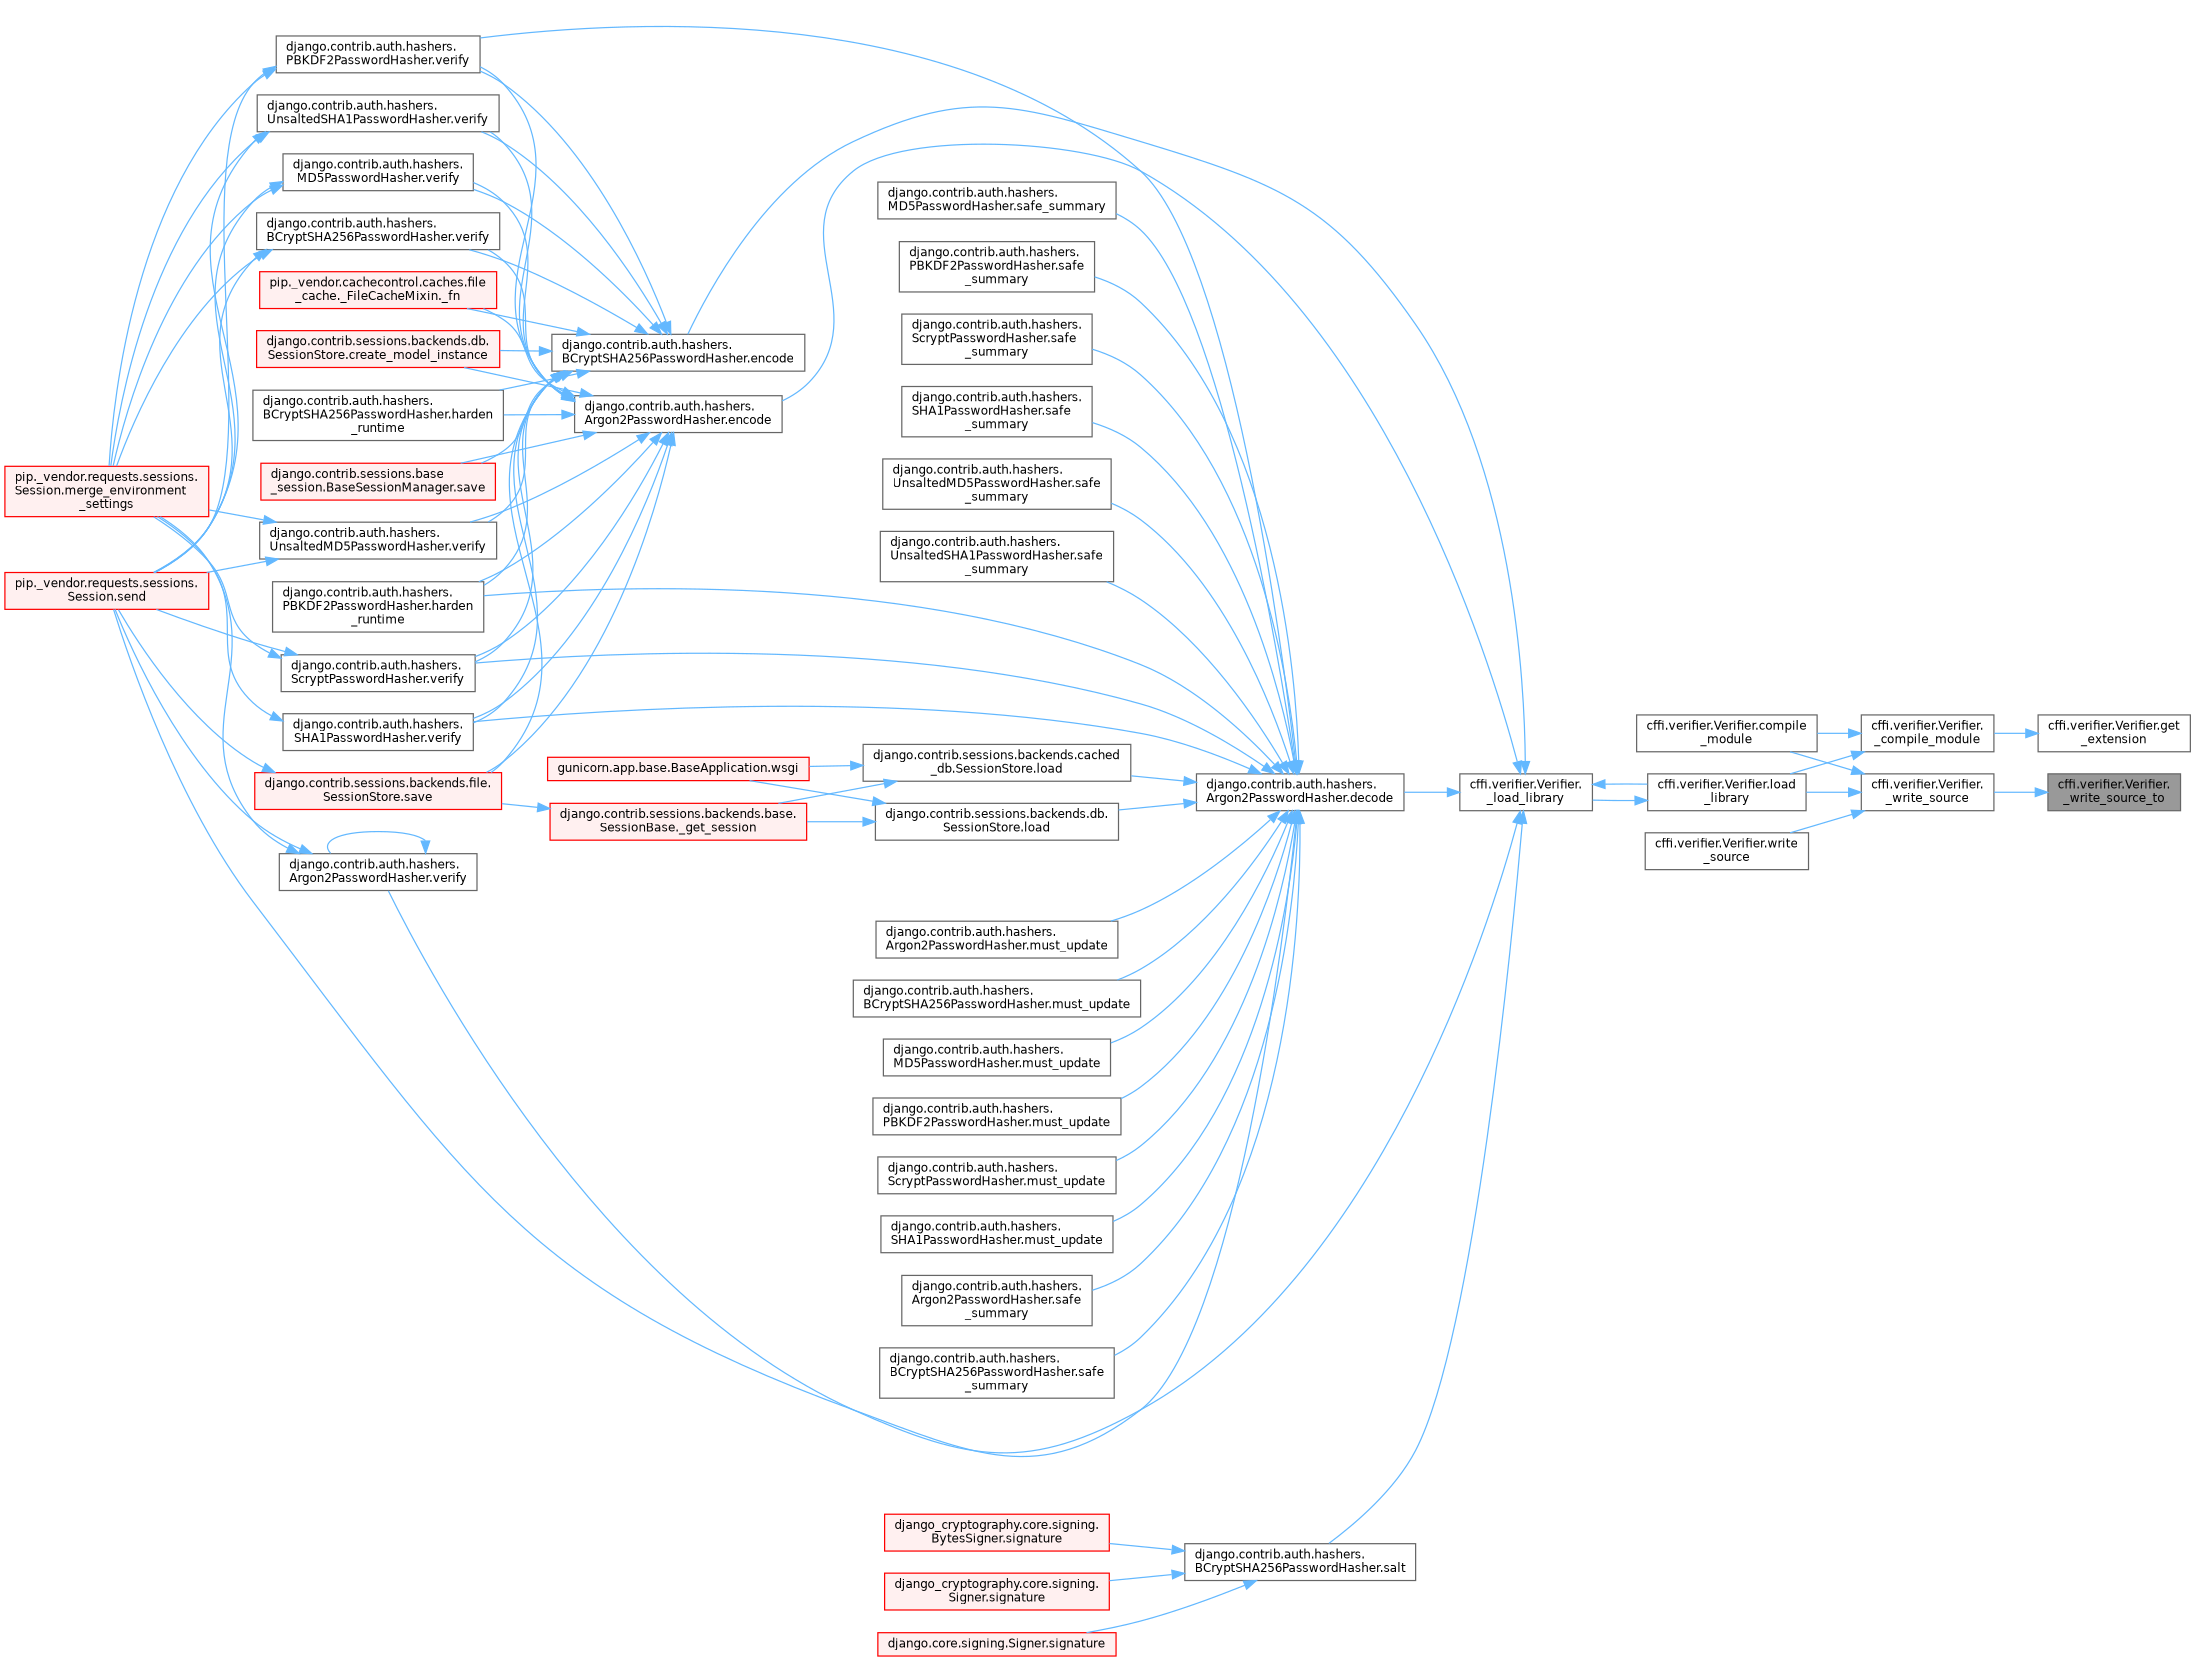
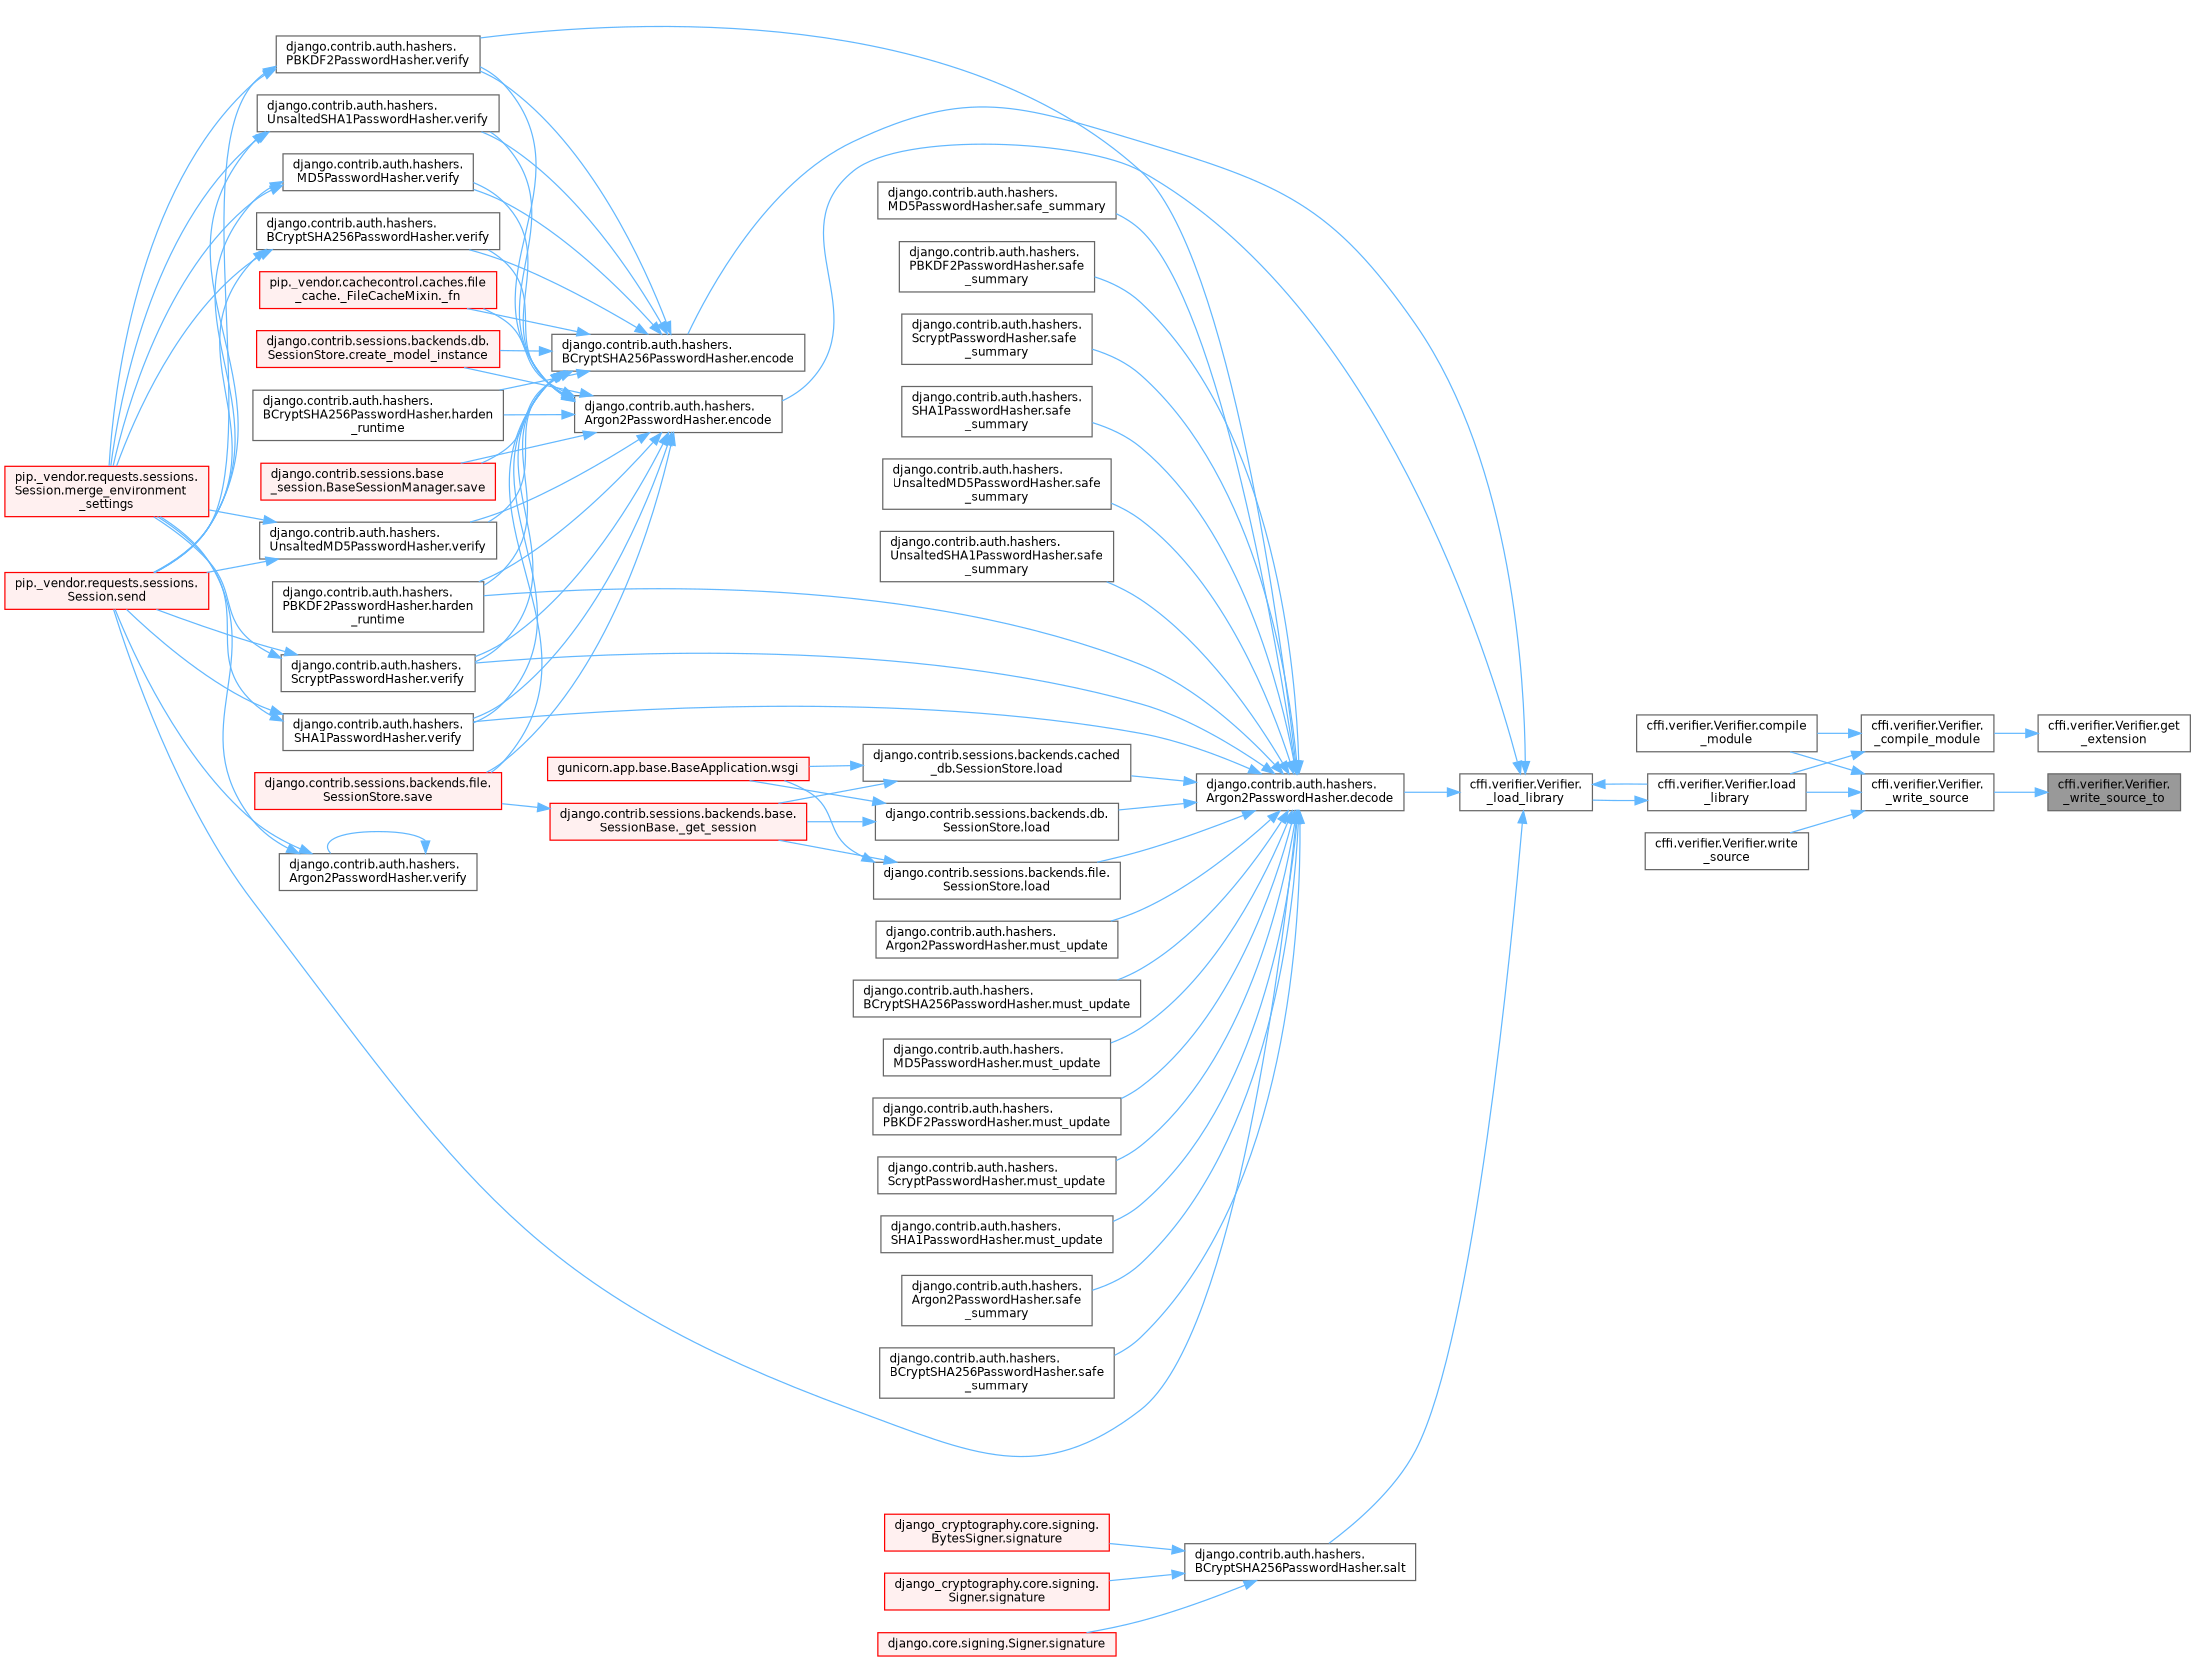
(181, 698) -> (194, 667)
none -> (997, 881)
(1195, 1371) -> none
